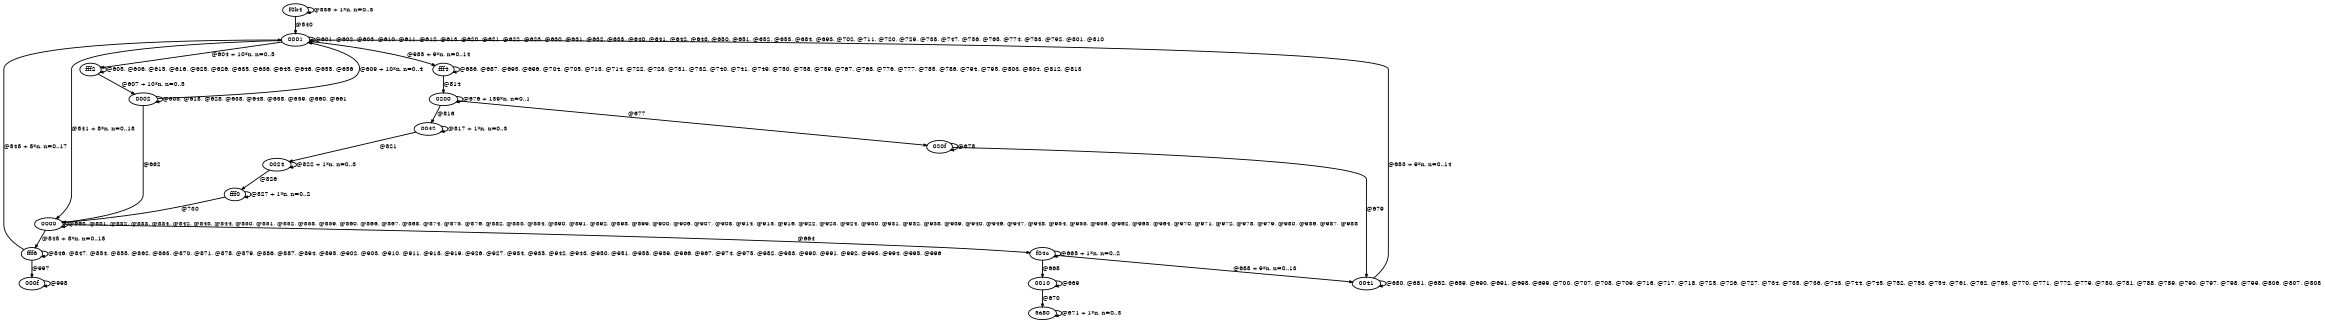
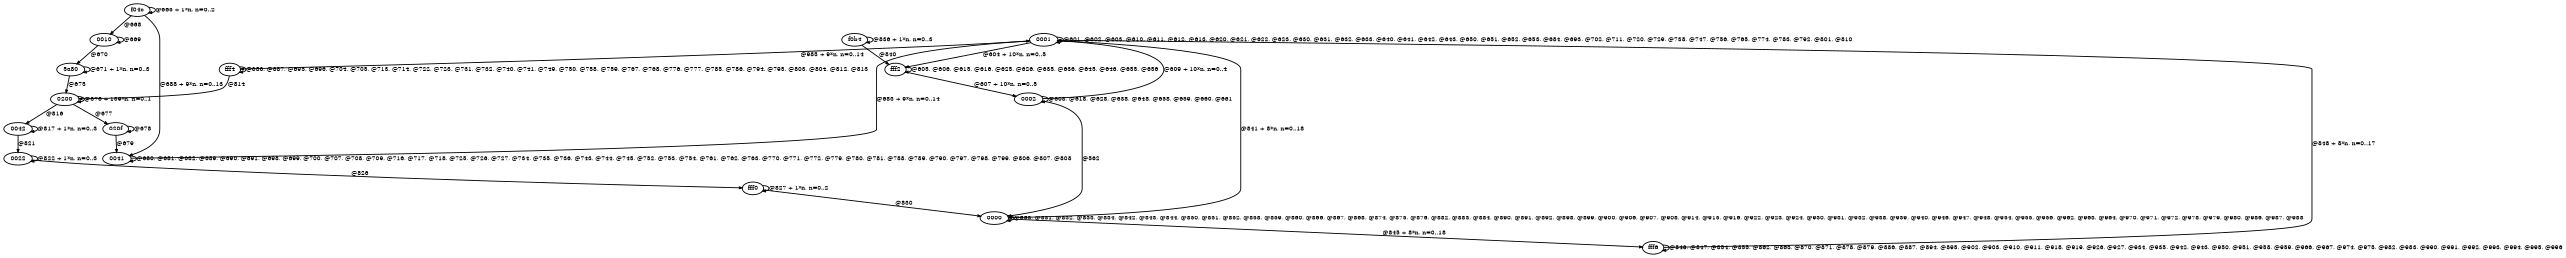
(296, 23) -> (874, 54)
none -> (68, 83)
(152, 165) -> (1091, 159)
(277, 165) -> (18, 159)
(190, 209) -> (904, 203)
(545, 234) -> none
(32, 284) -> none
